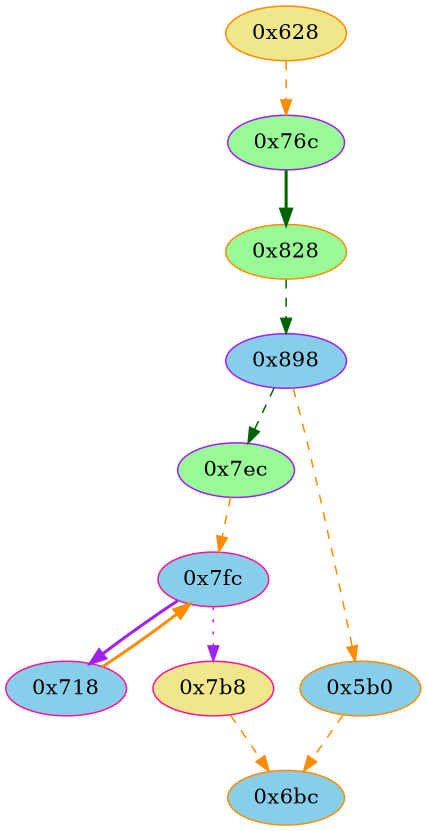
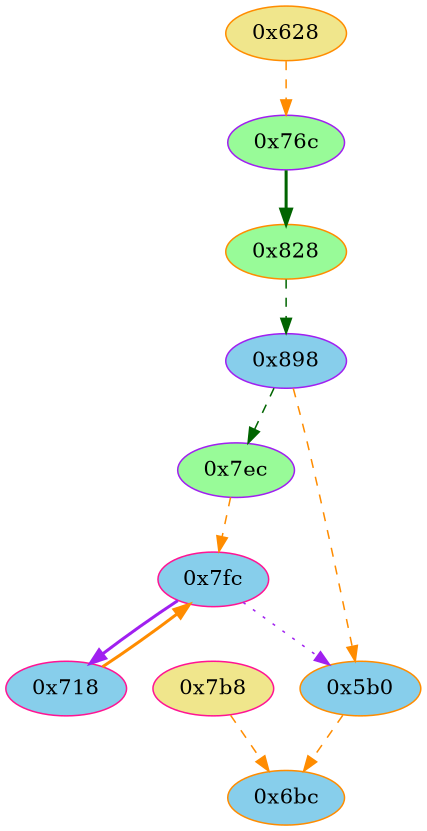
(213, 627) -> (280, 629)
